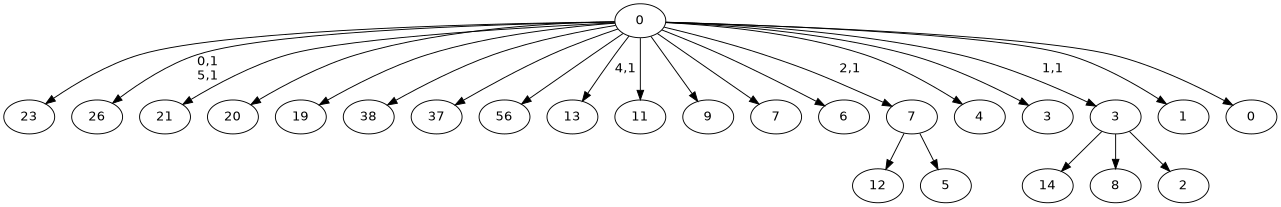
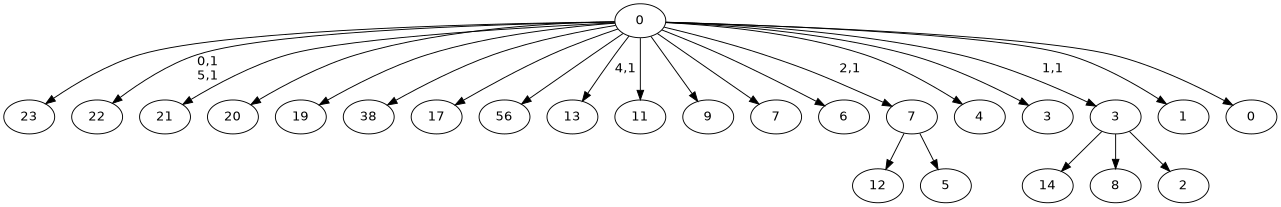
(97, 117) -> (97, 117)
(437, 117) -> (437, 117)
